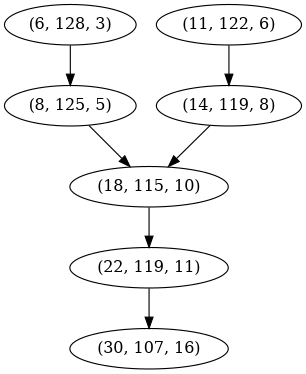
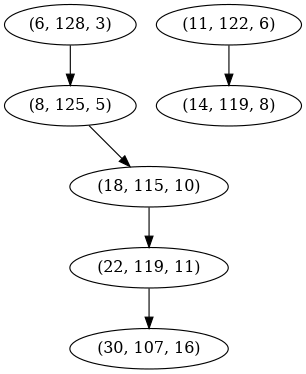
(193, 142) -> none
